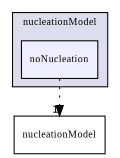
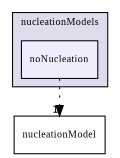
(60, 22) -> (60, 22)
